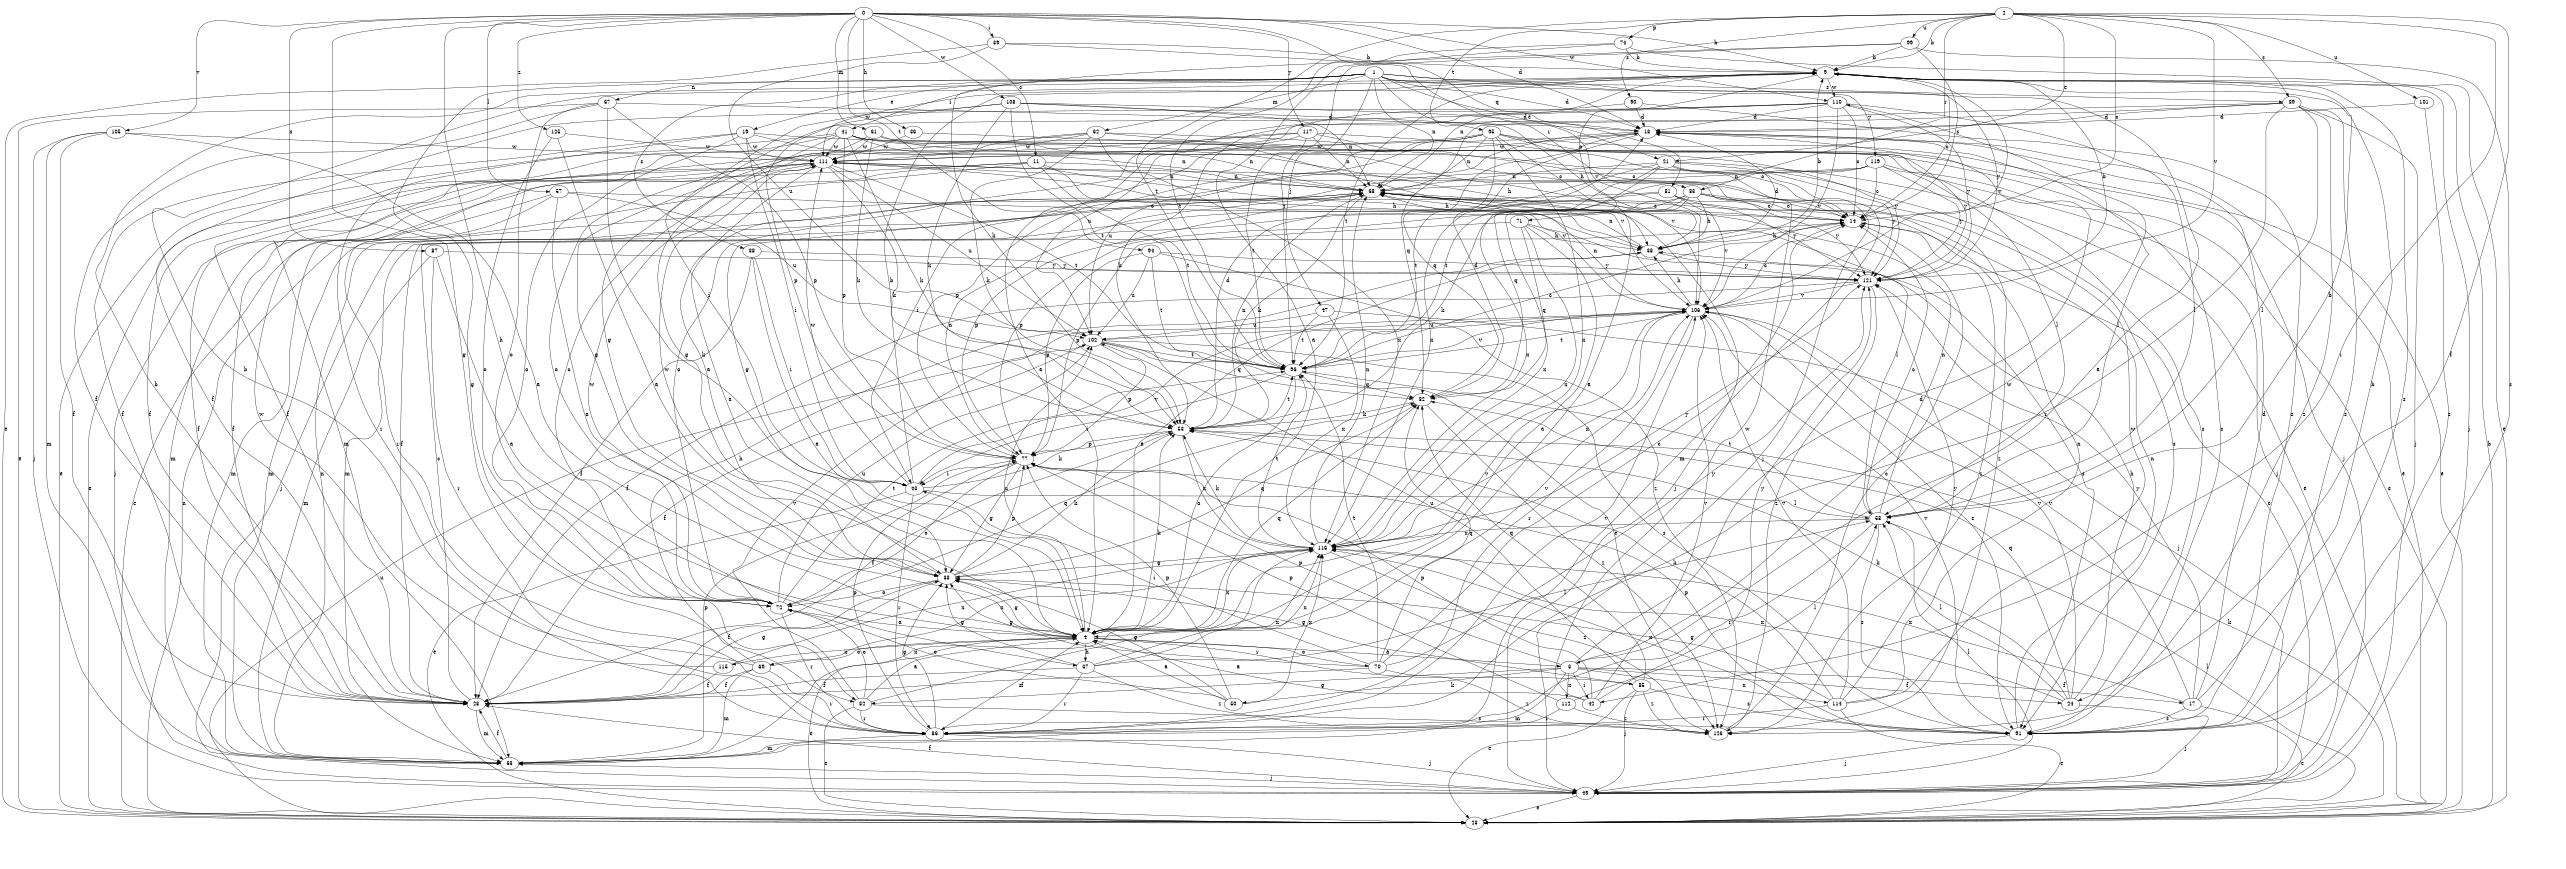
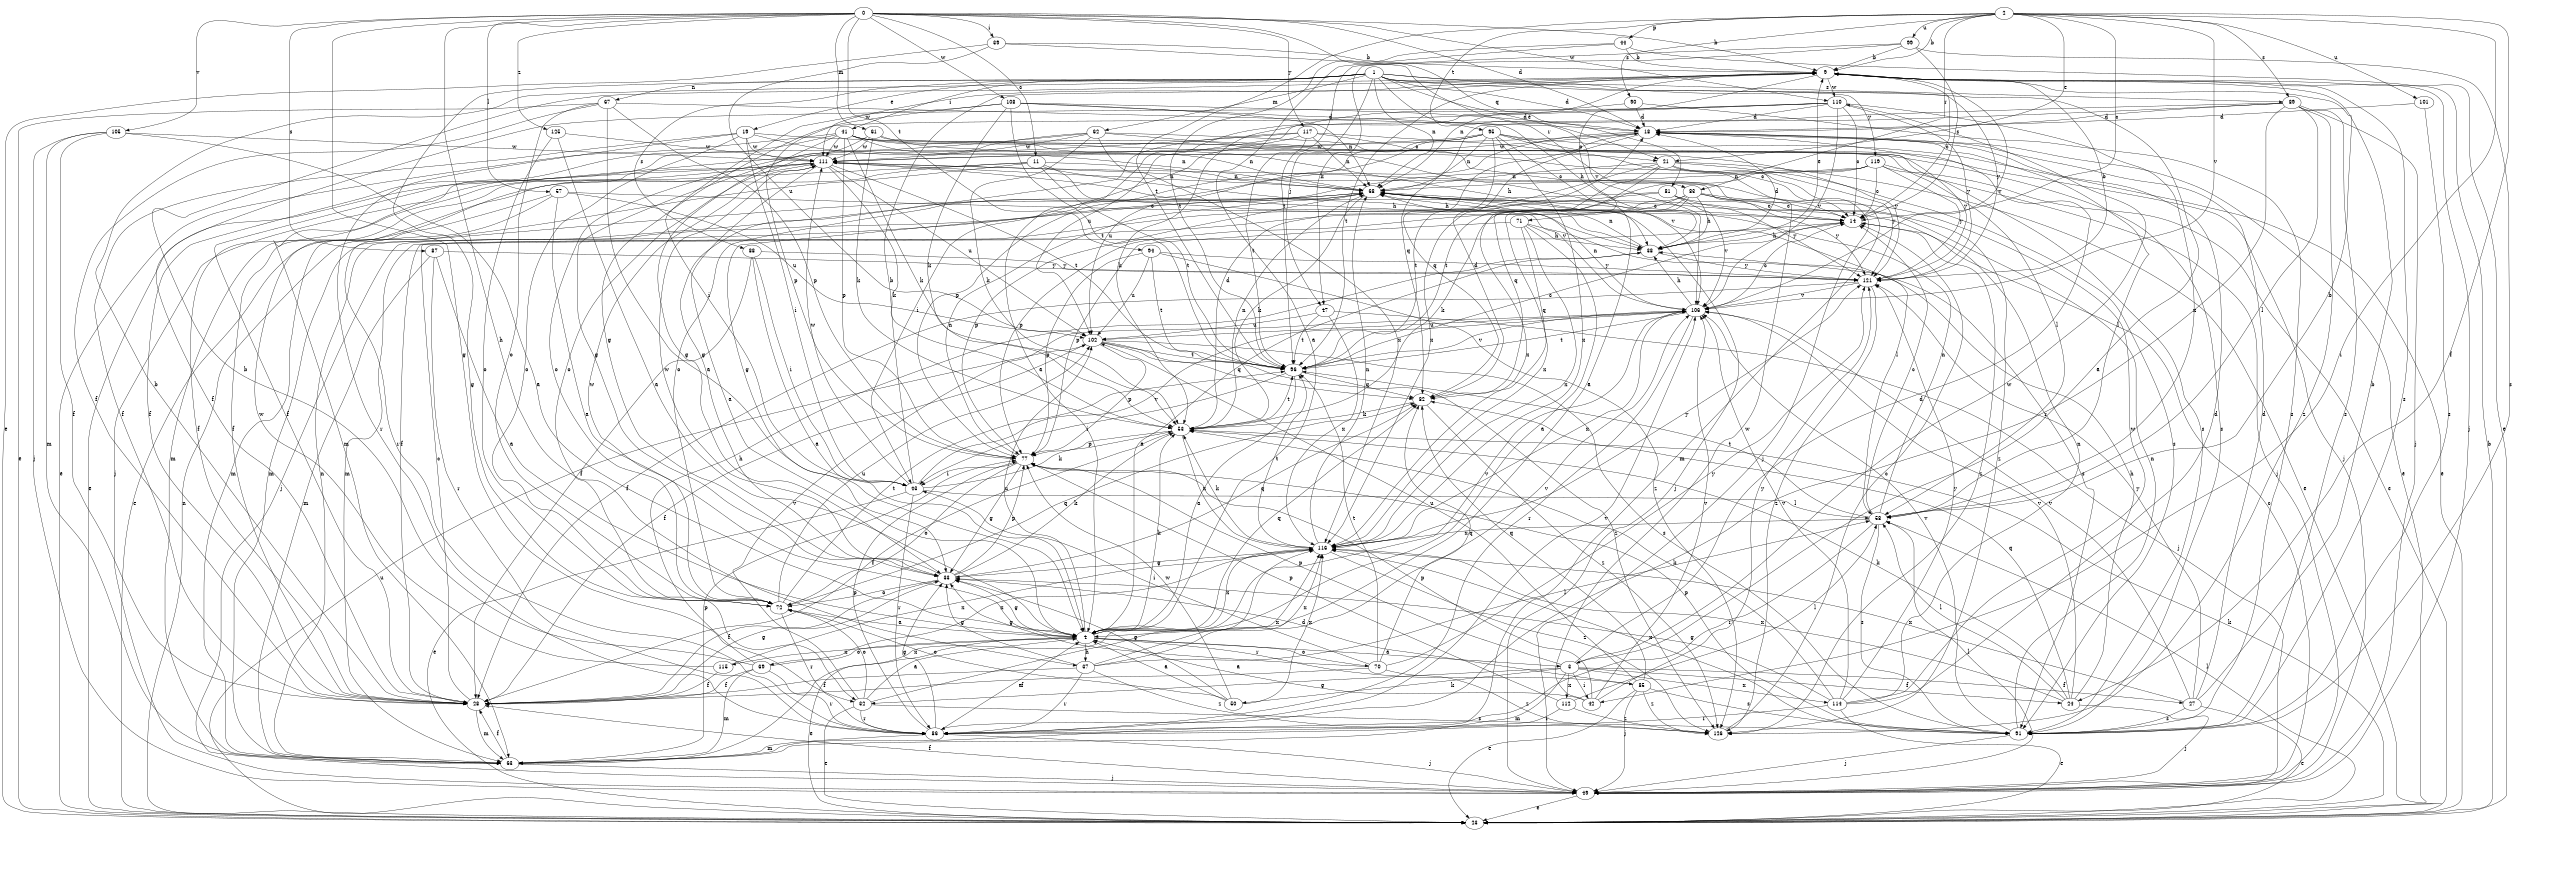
(1623, 43) -> (1623, 43)
(1216, 69) -> (1501, 62)
(913, 132) -> none
(1819, 162) -> (1819, 162)
(1555, 167) -> (1485, 155)
(2195, 311) -> (2195, 311)
none -> (2221, 313)
(703, 355) -> (703, 355)
(1624, 465) -> none
(1922, 480) -> none
(1616, 534) -> (1616, 534)
(1168, 578) -> (1168, 578)
(1304, 623) -> (1304, 623)
(1020, 686) -> (1020, 686)
(2192, 704) -> (2192, 704)
(1049, 775) -> (1046, 779)
